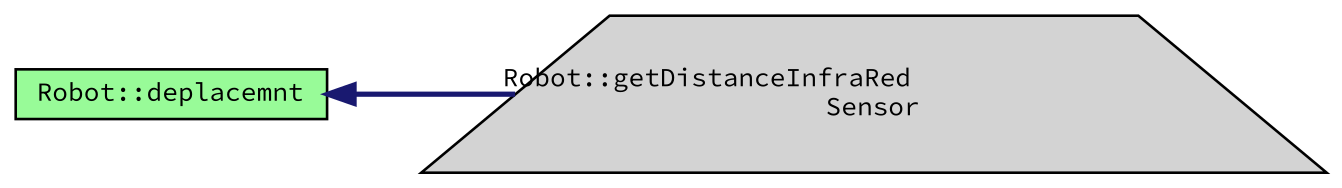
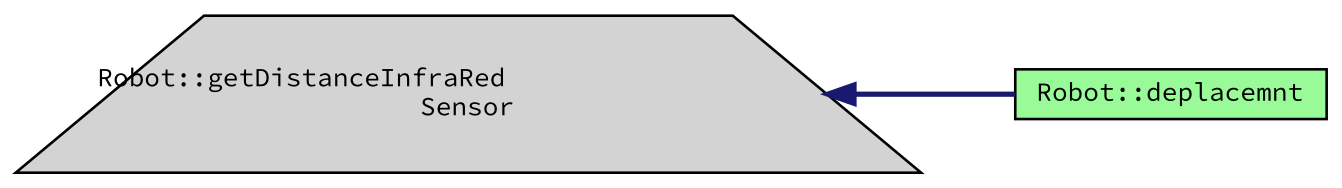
(435, 94) -> (935, 94)
